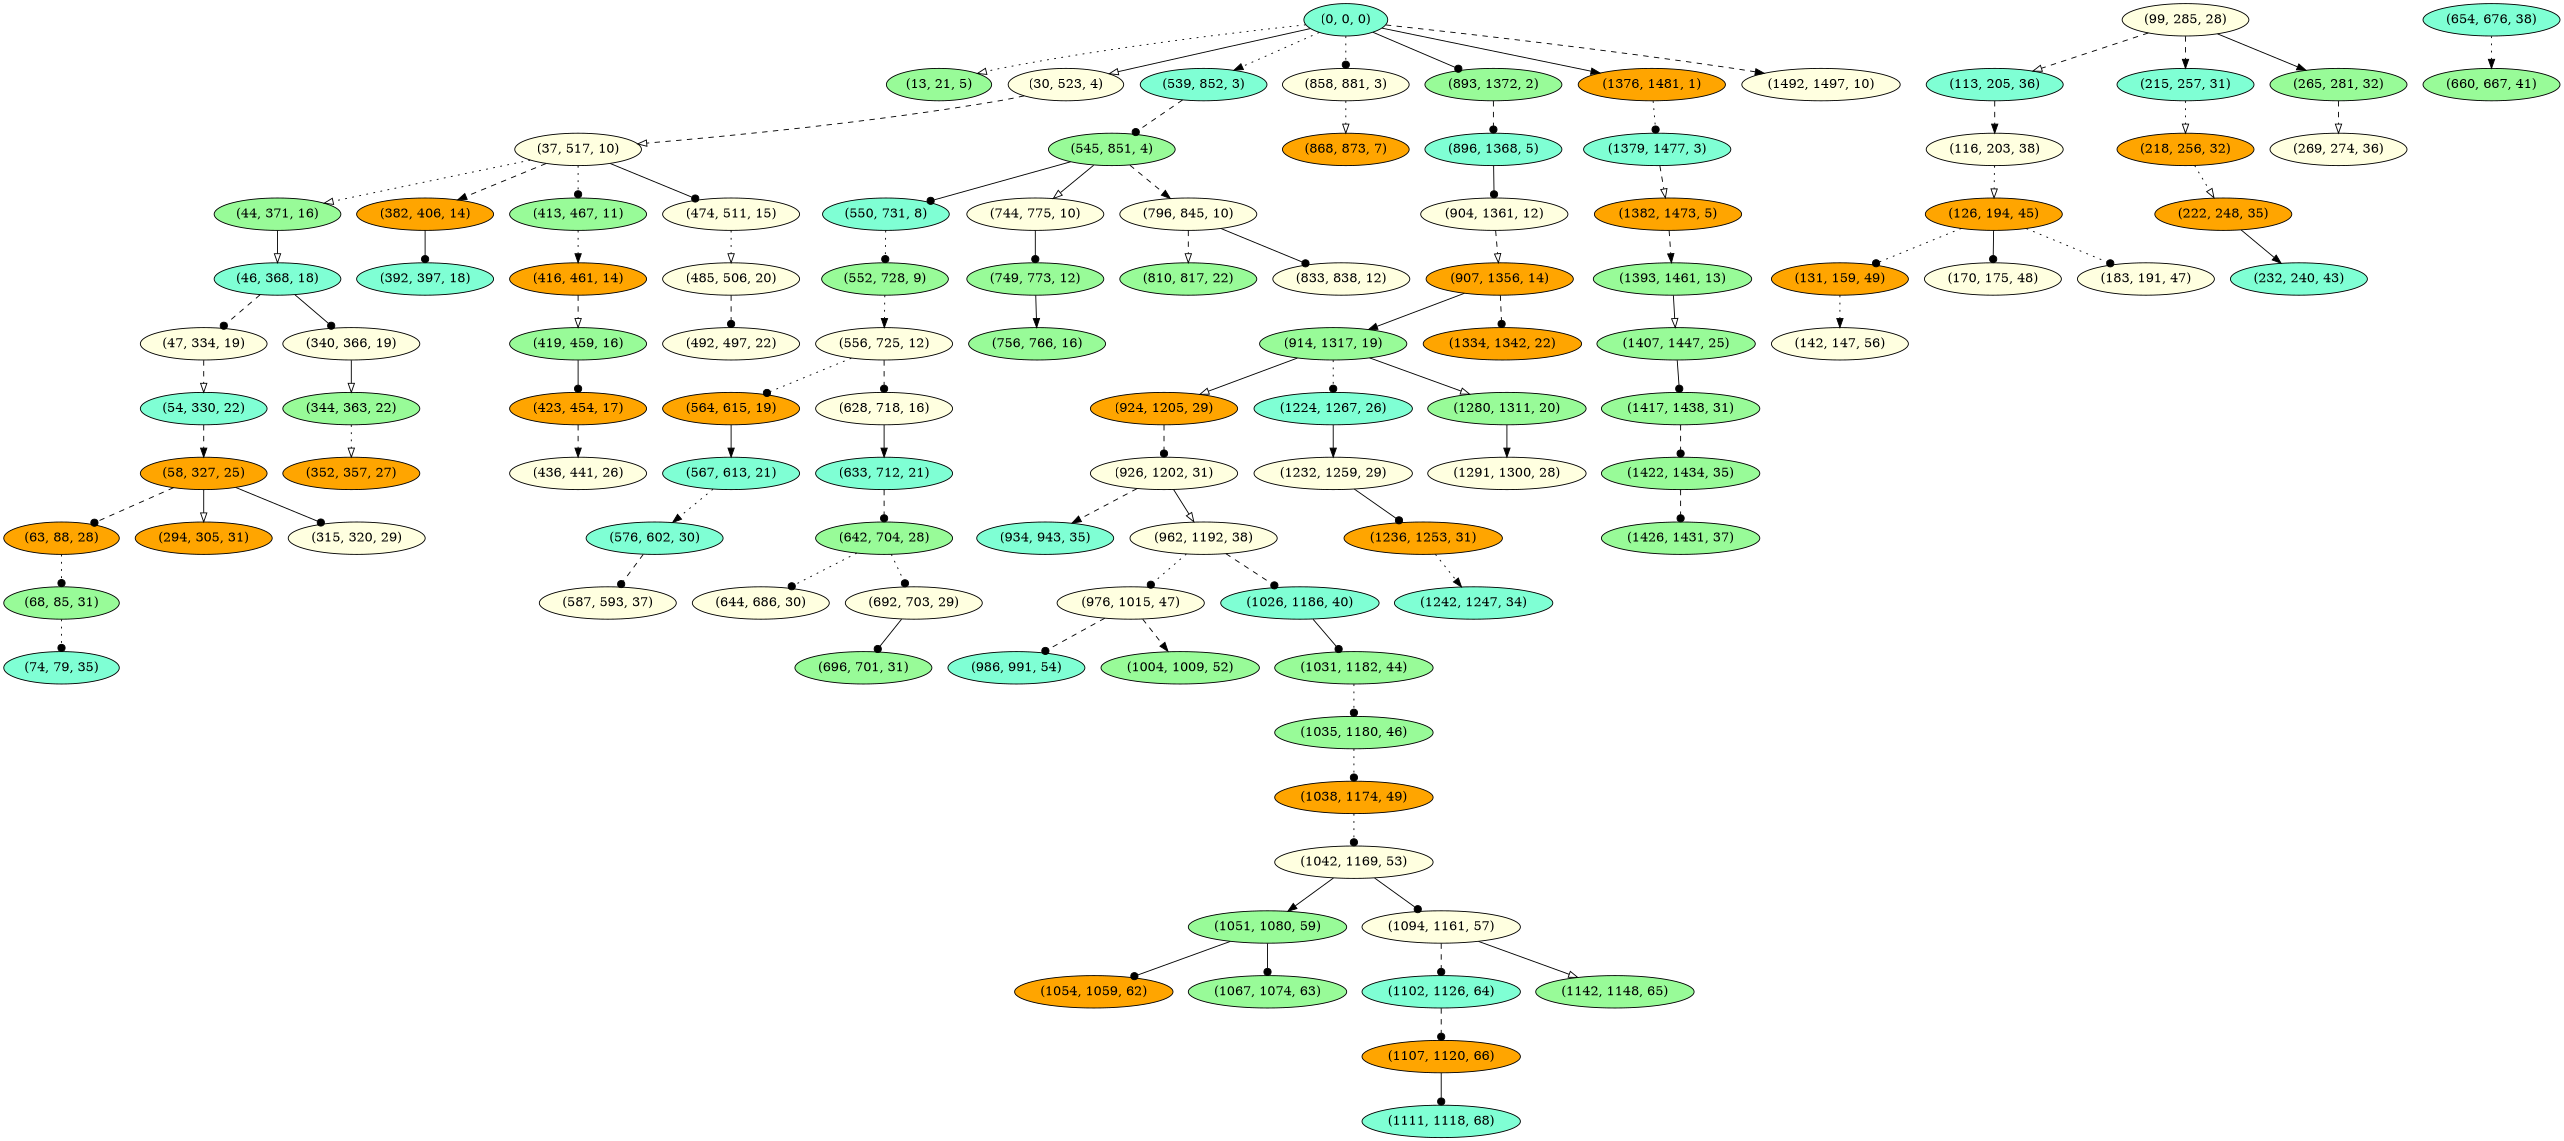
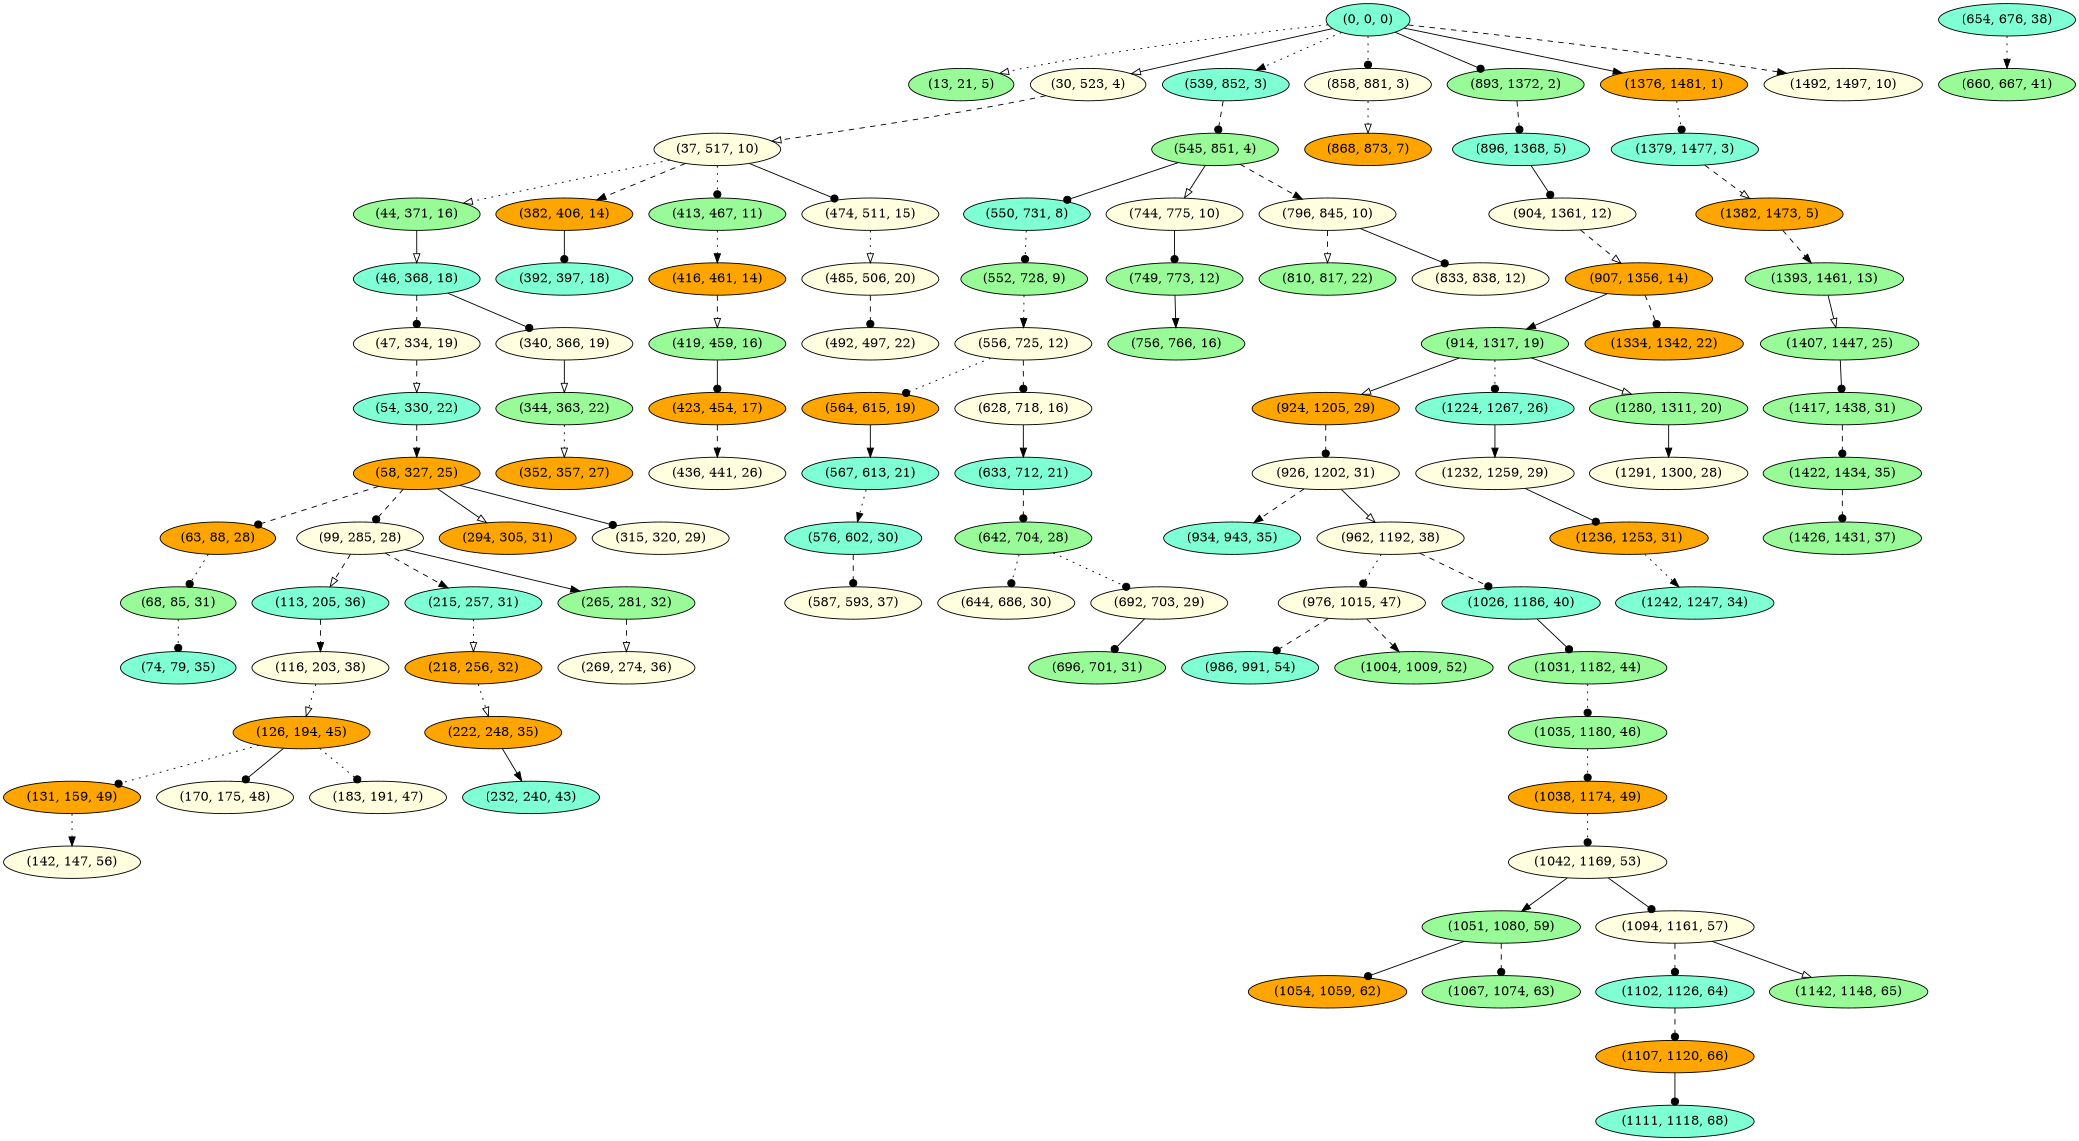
none -> (391, 503)
(1267, 956) -> (1501, 956)
